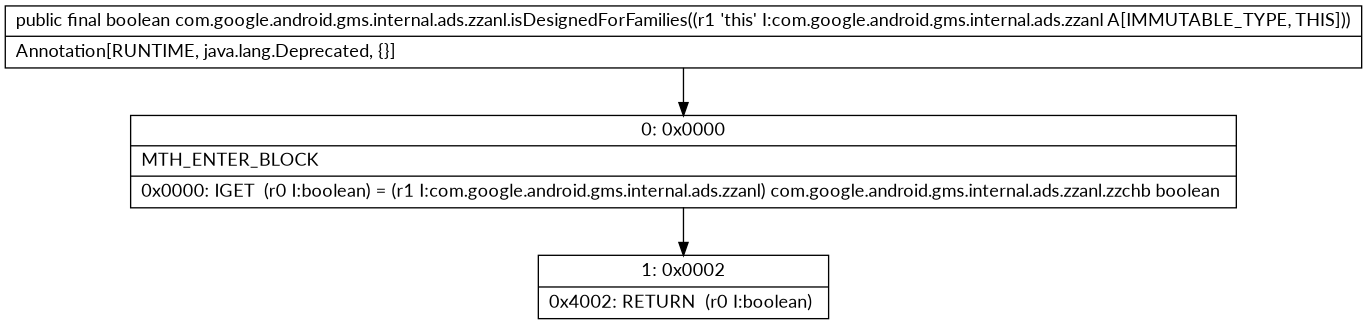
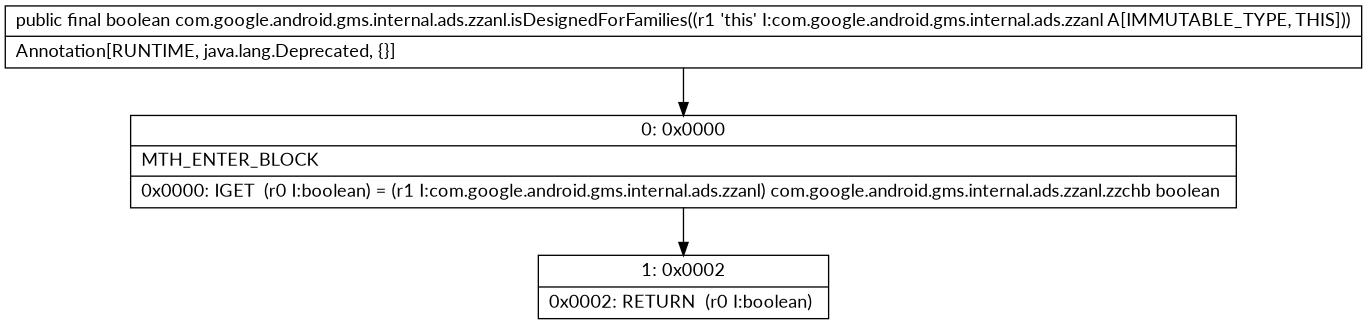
(683, 302) -> (683, 302)
